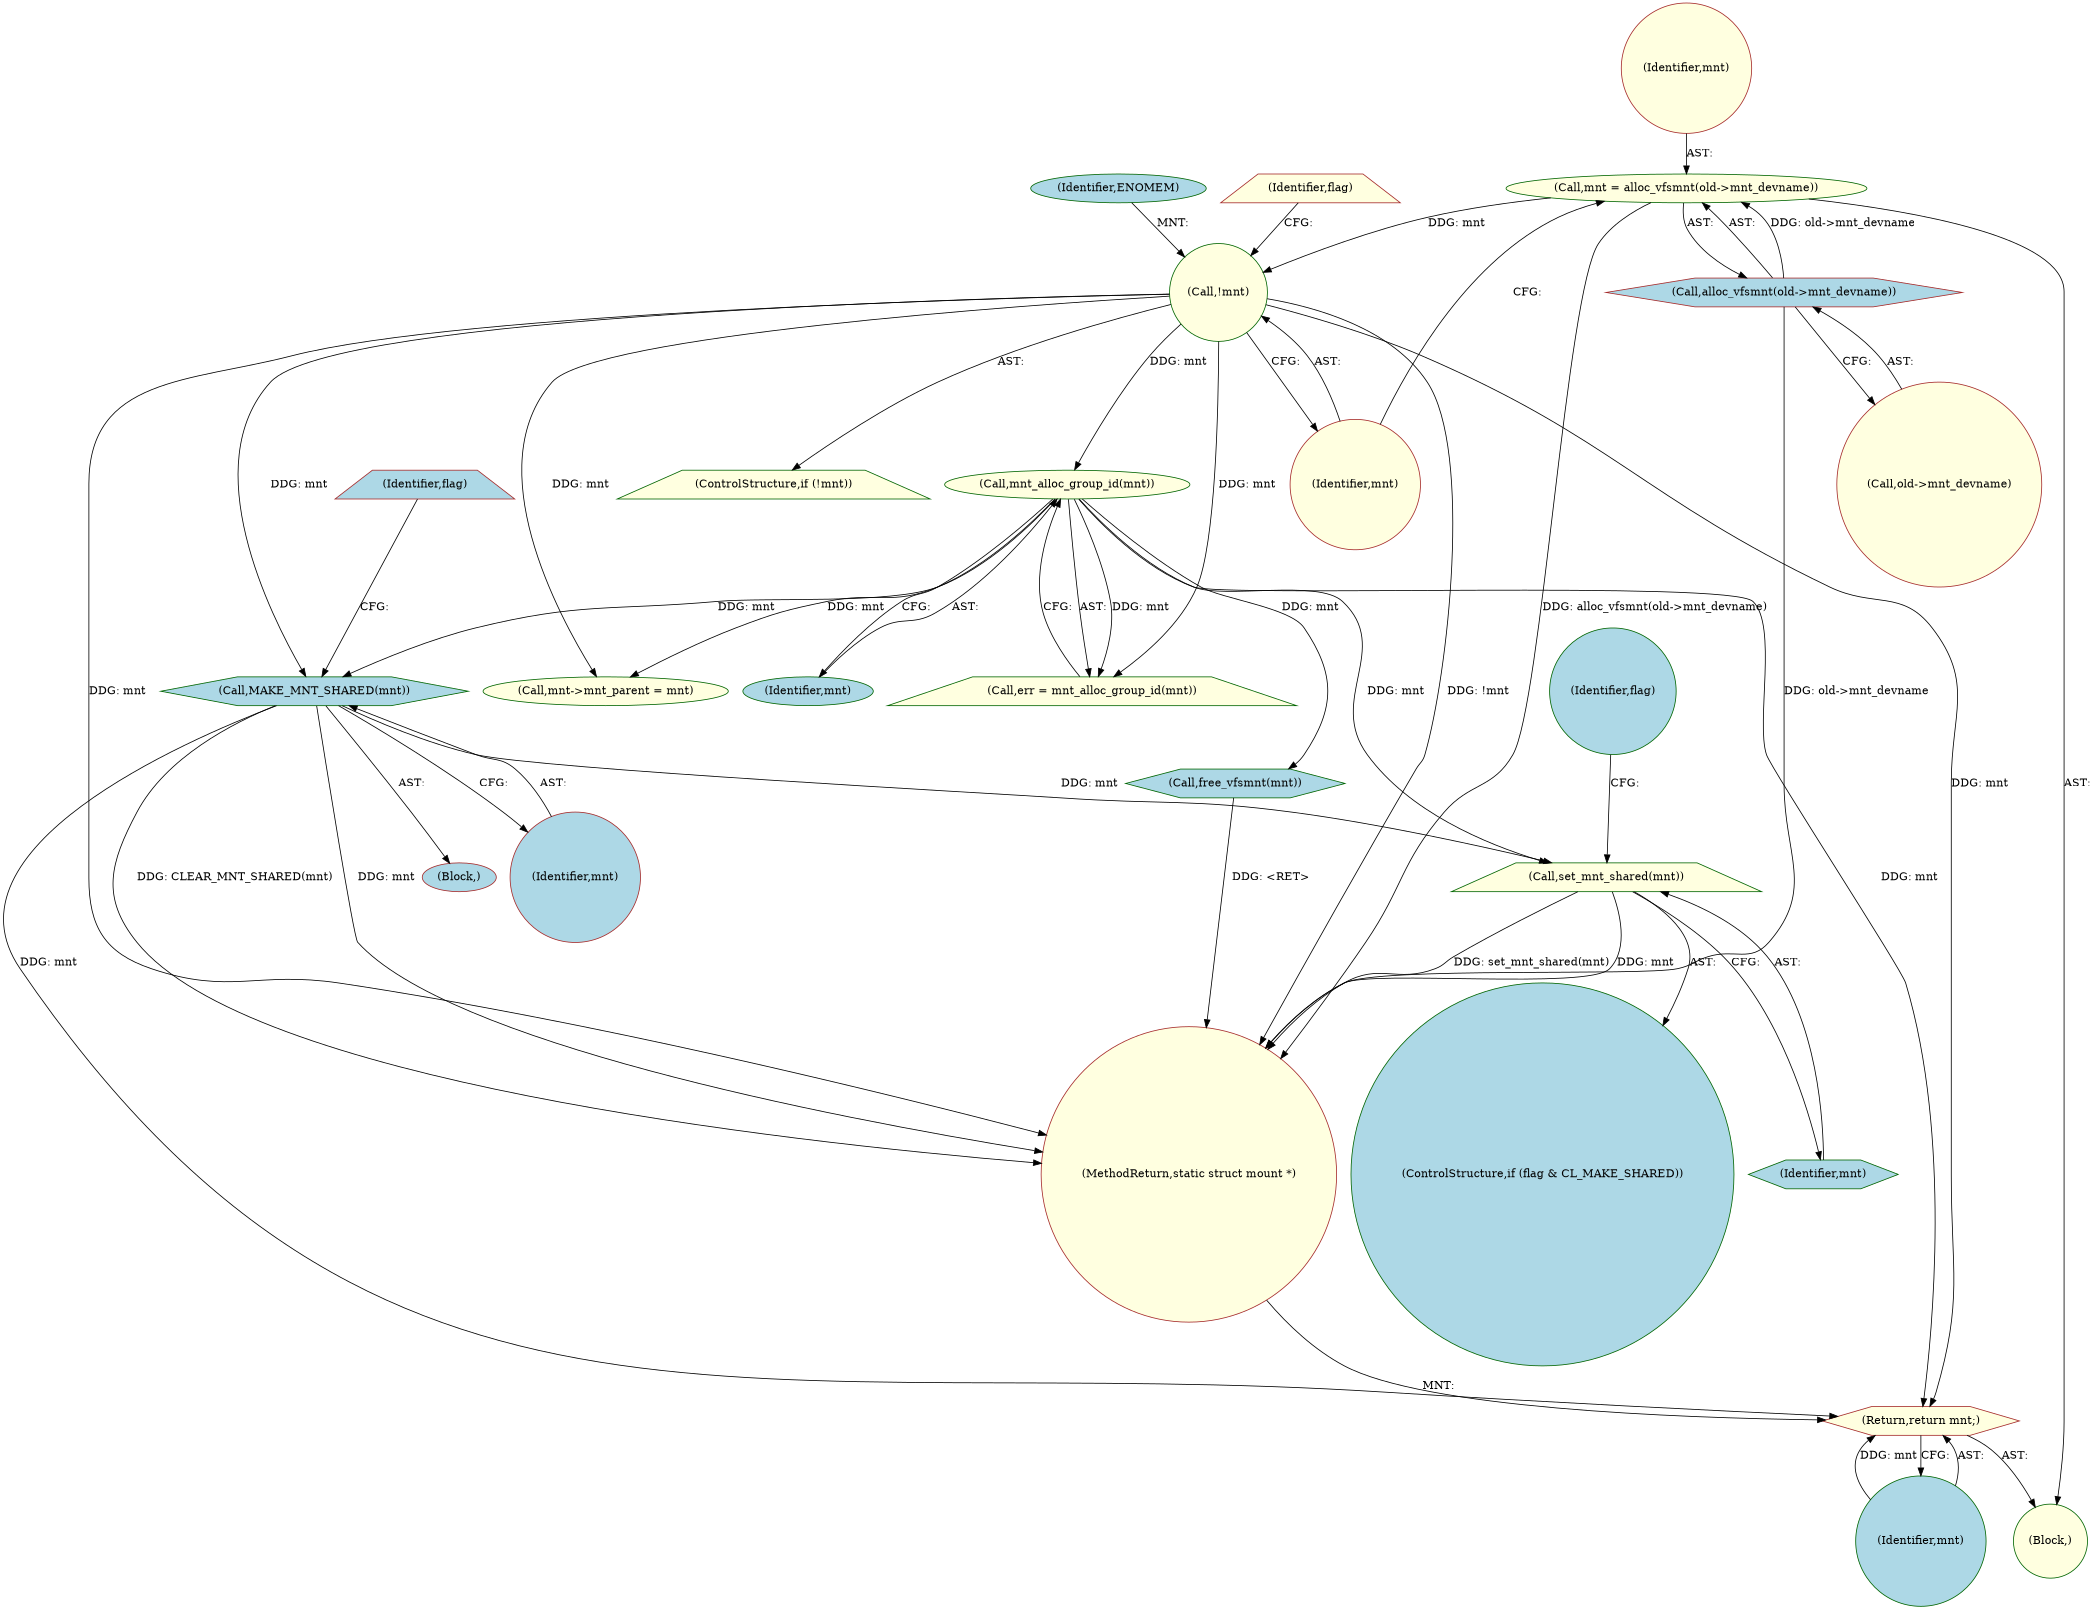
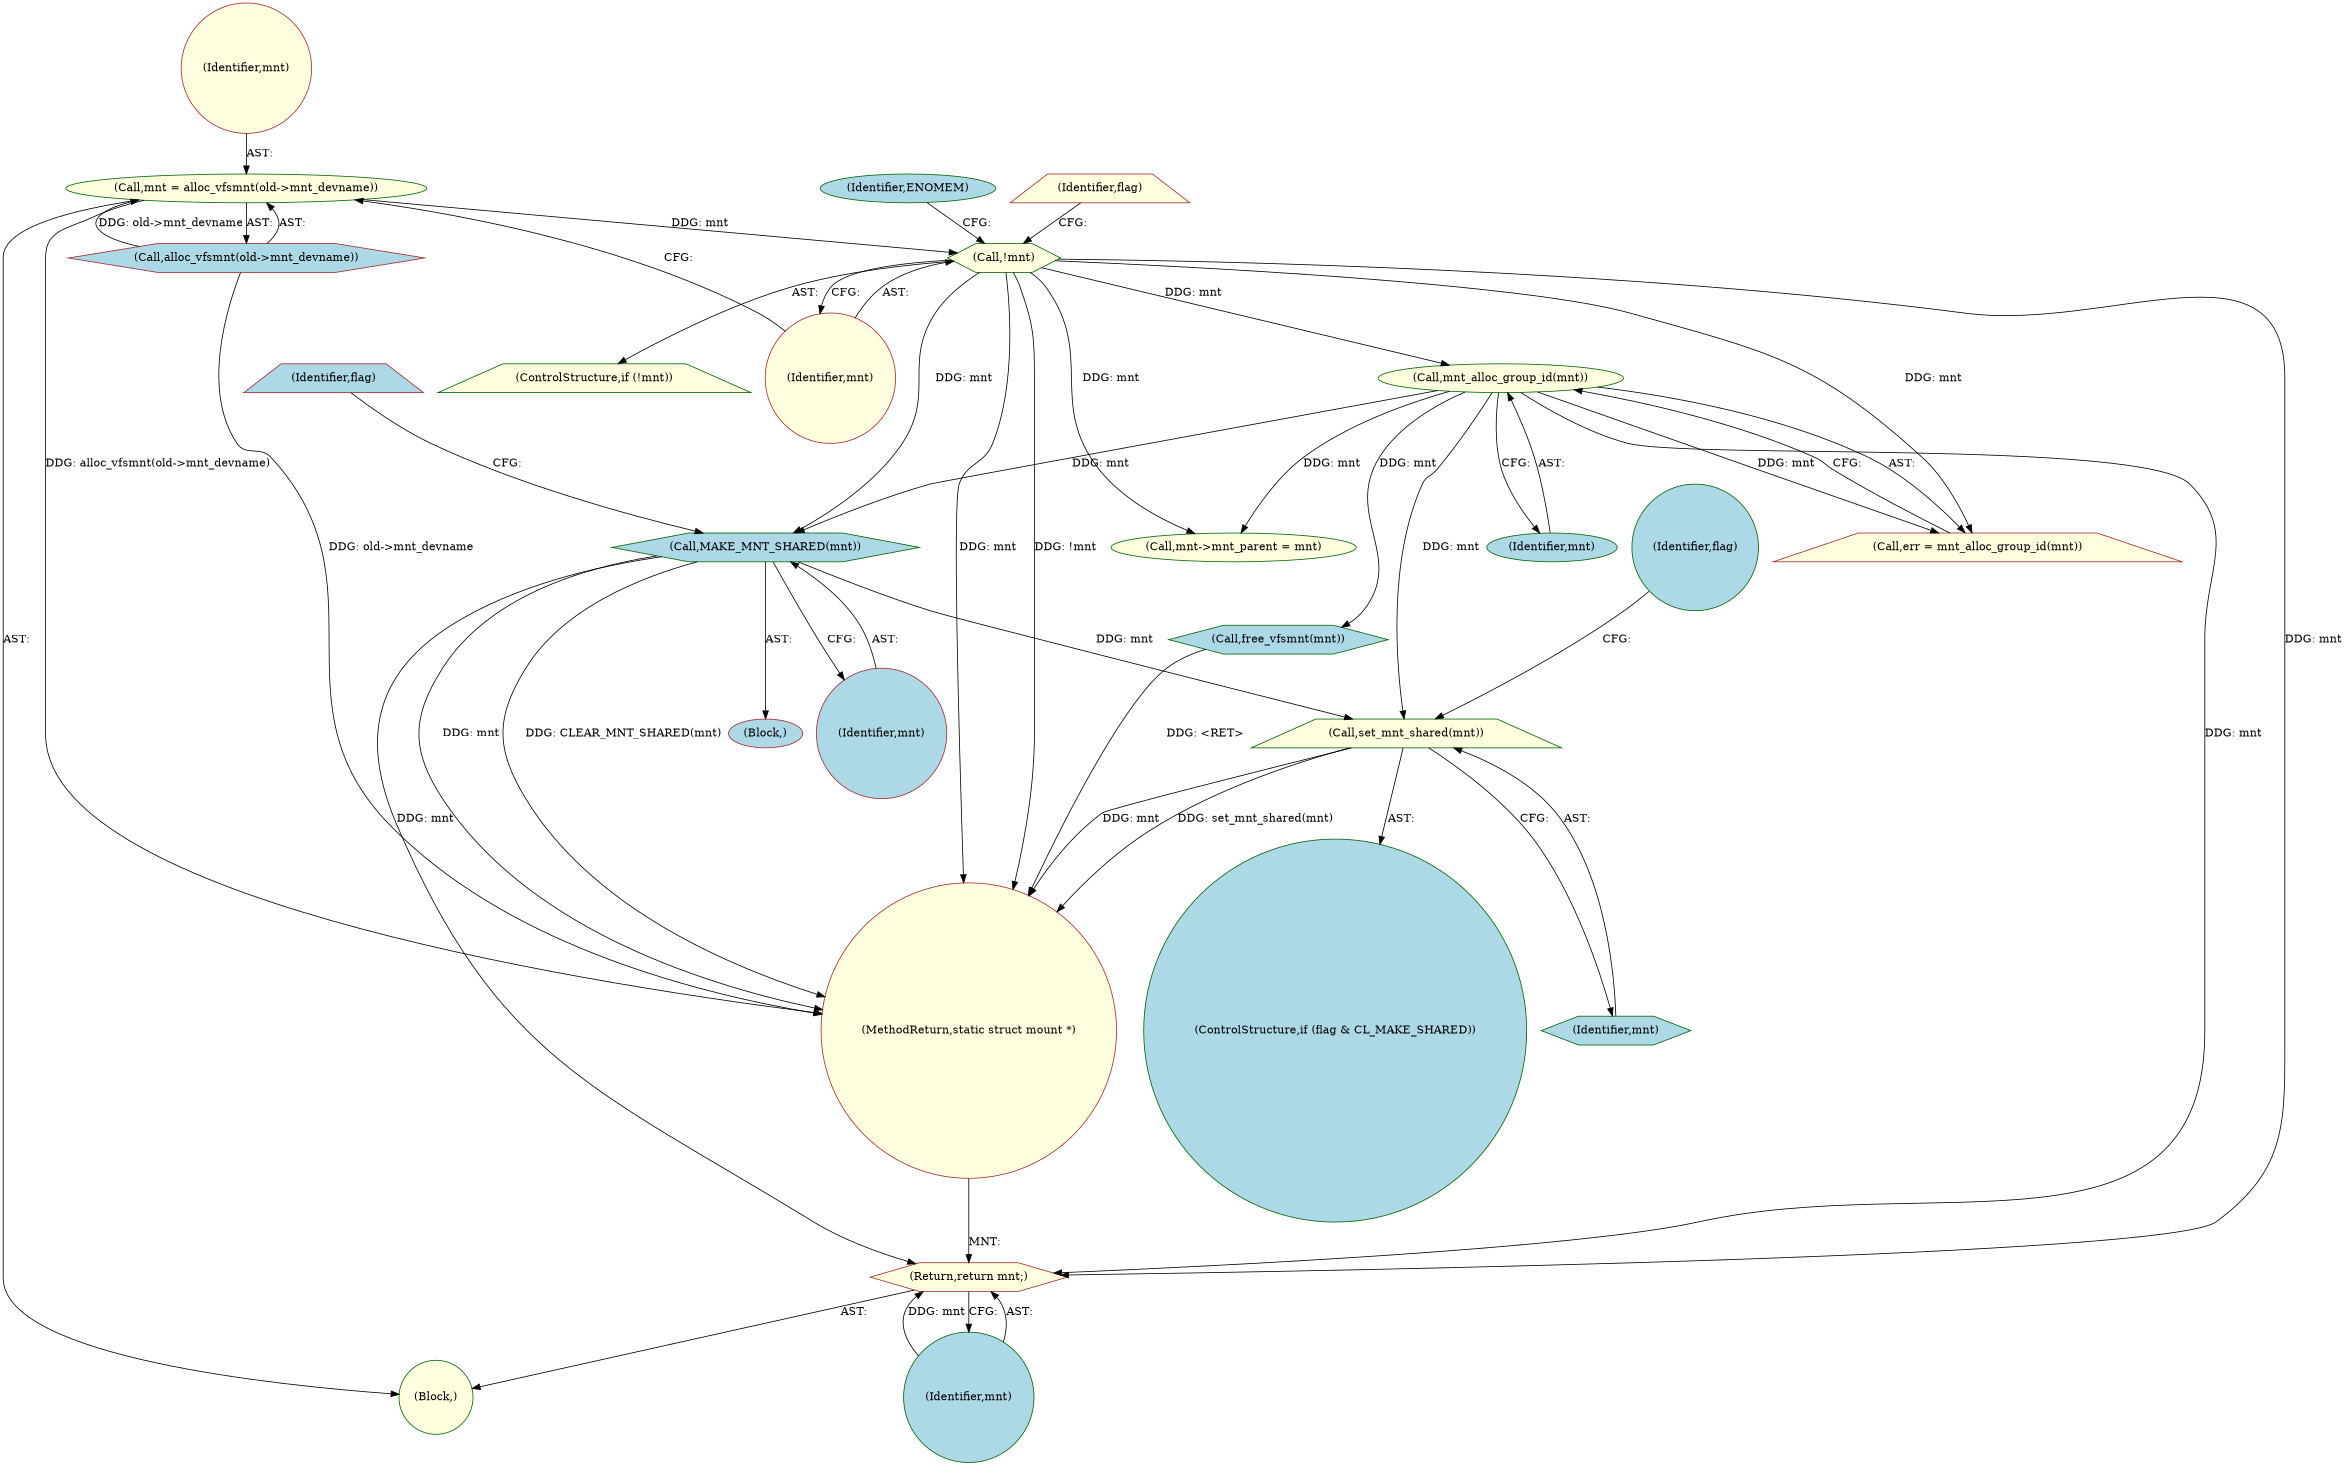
(1175, 223) -> (979, 223)
(1218, 292) -> (1004, 258)
(1939, 485) -> none
(1092, 691) -> (1978, 547)
